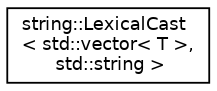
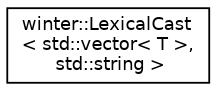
(108, 45) -> (108, 45)
